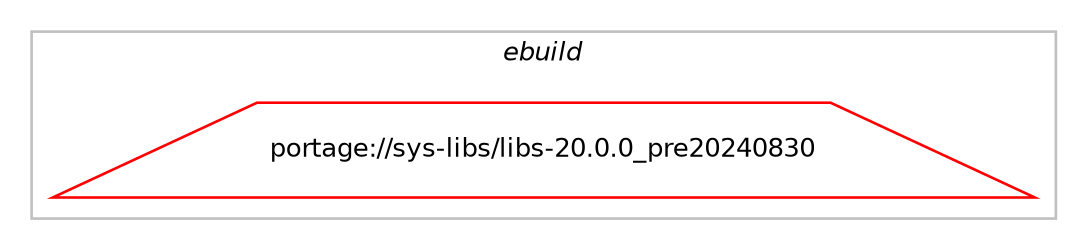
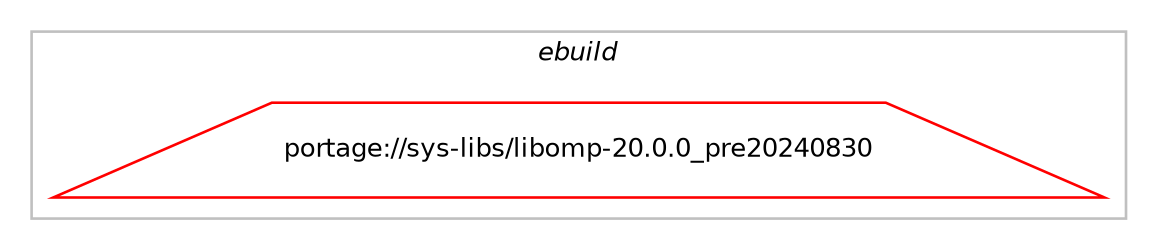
(544, 150) -> (579, 150)
